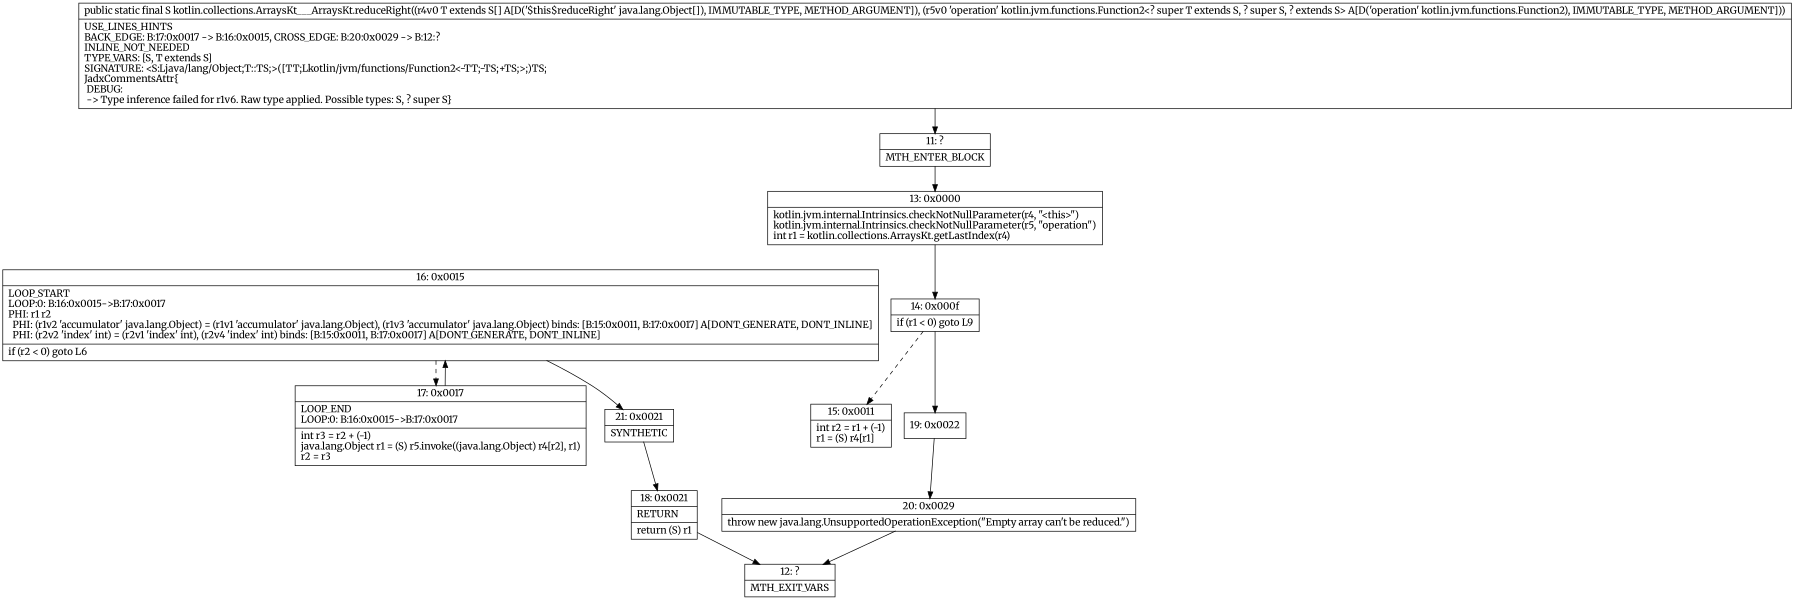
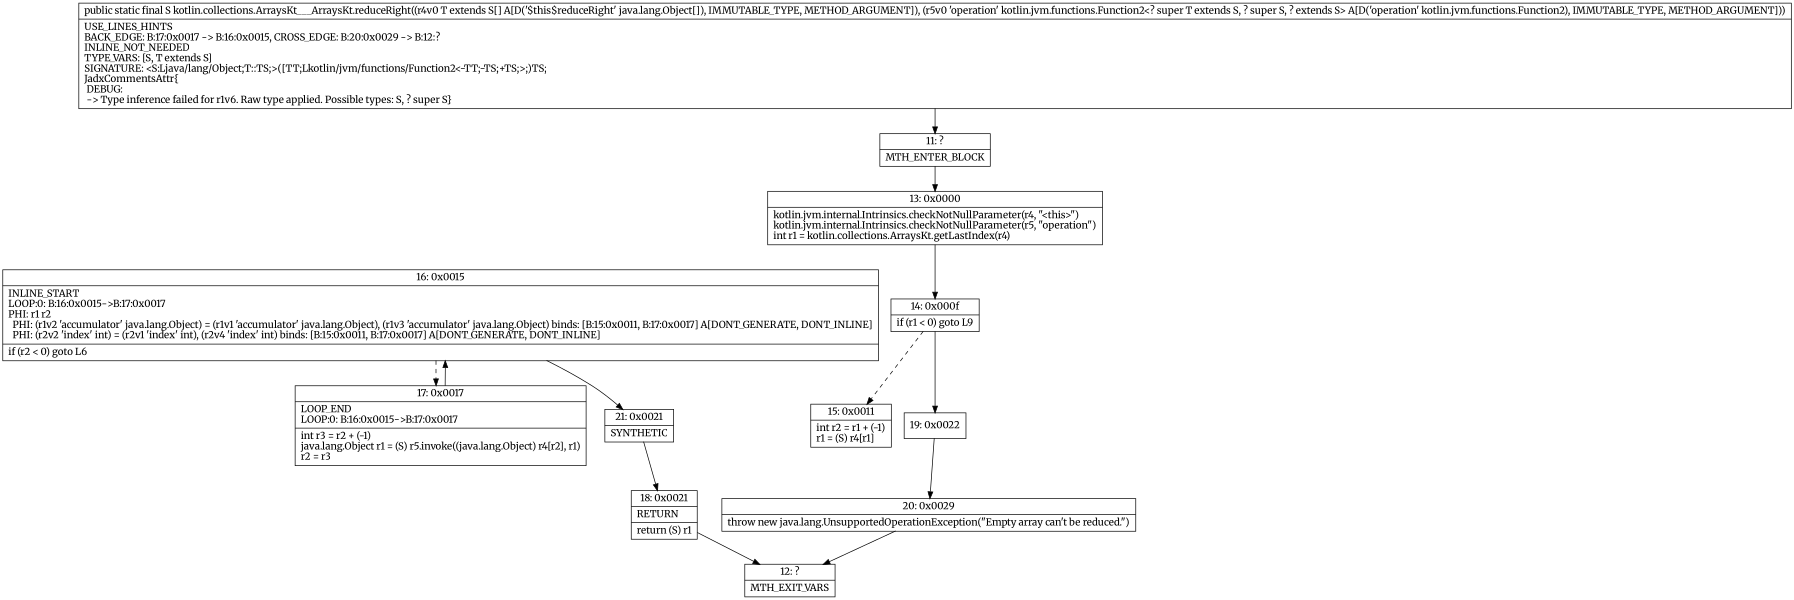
(39, 294) -> (44, 294)
